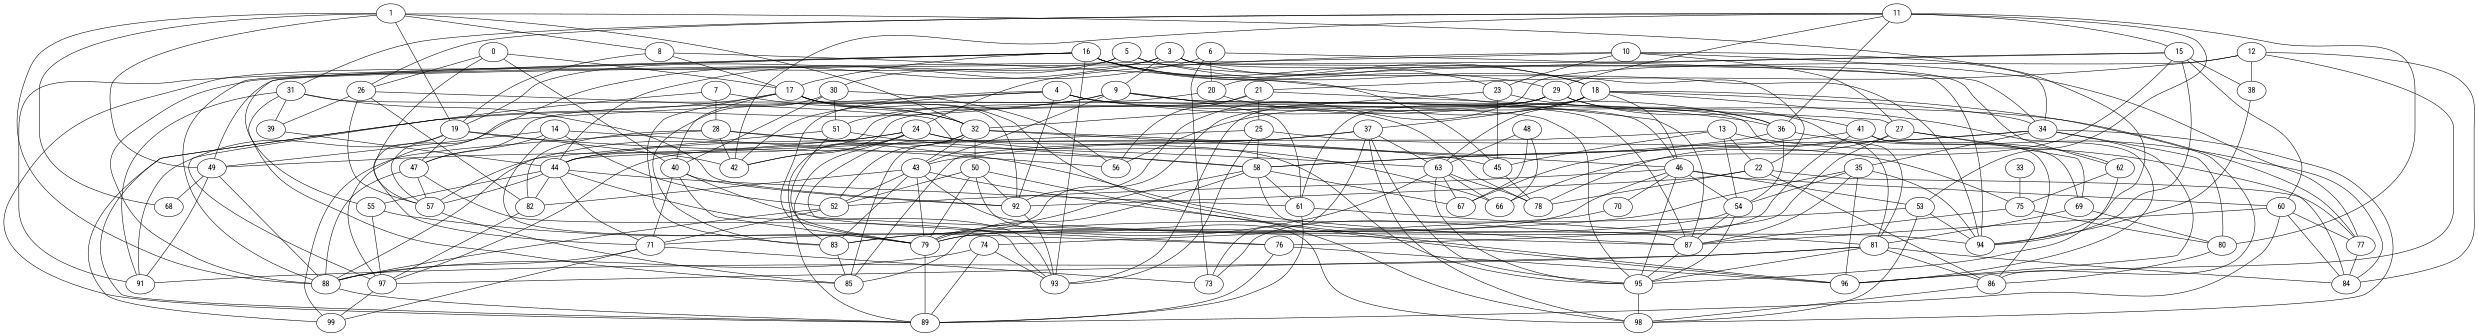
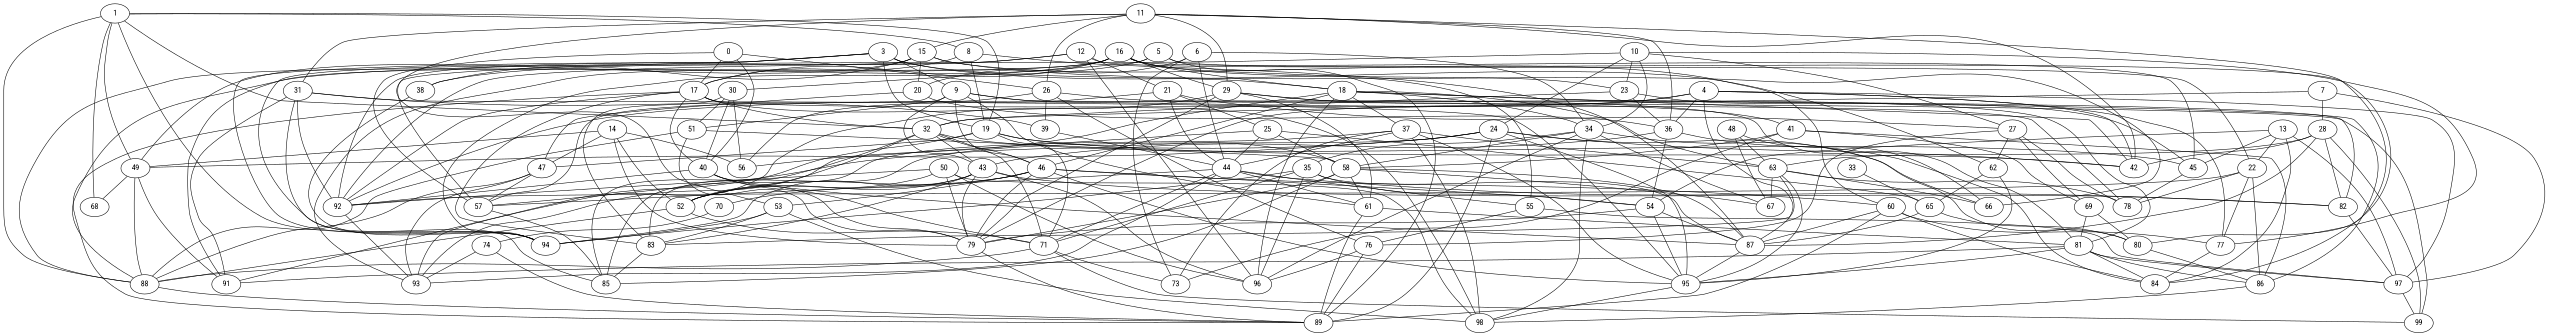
none -> (565, 64)
(975, 149) -> (1009, 166)
(2020, 207) -> (1930, 207)
(623, 263) -> none
